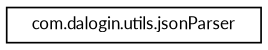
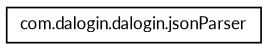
(134, 25) -> (134, 25)
